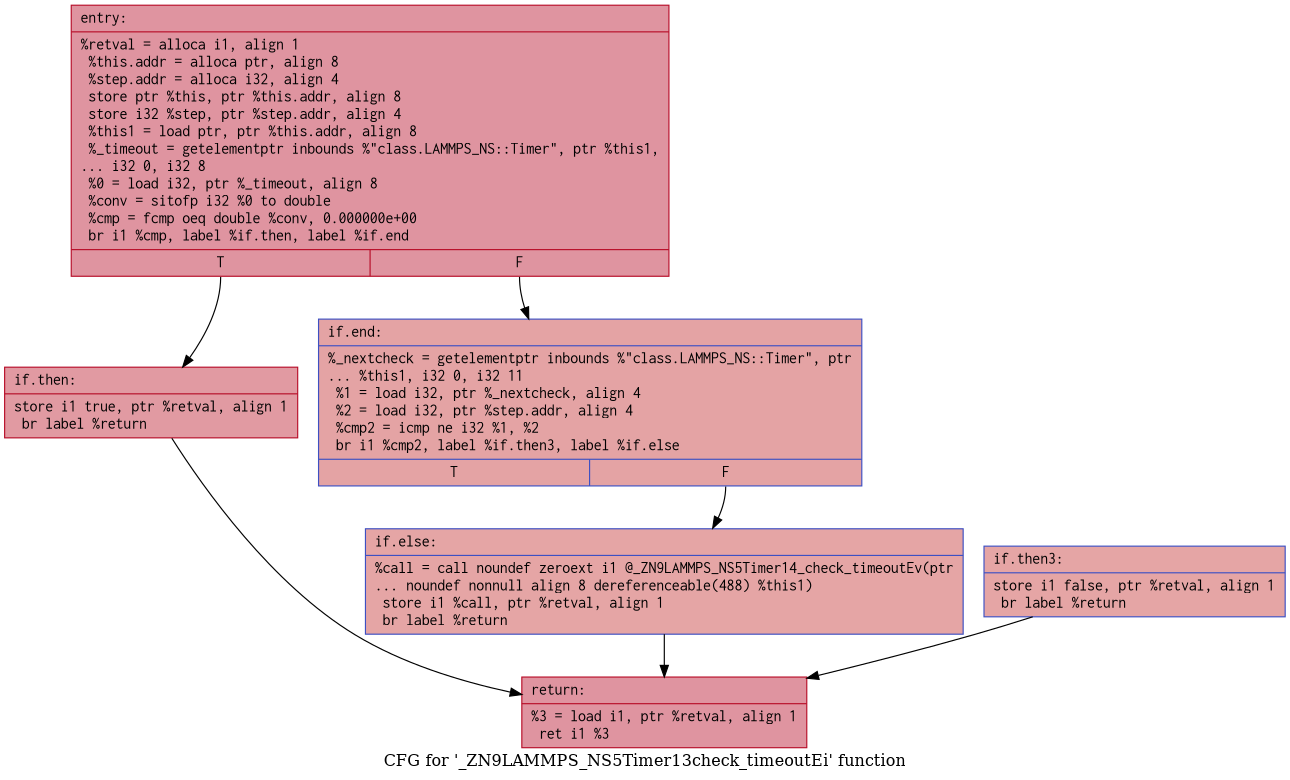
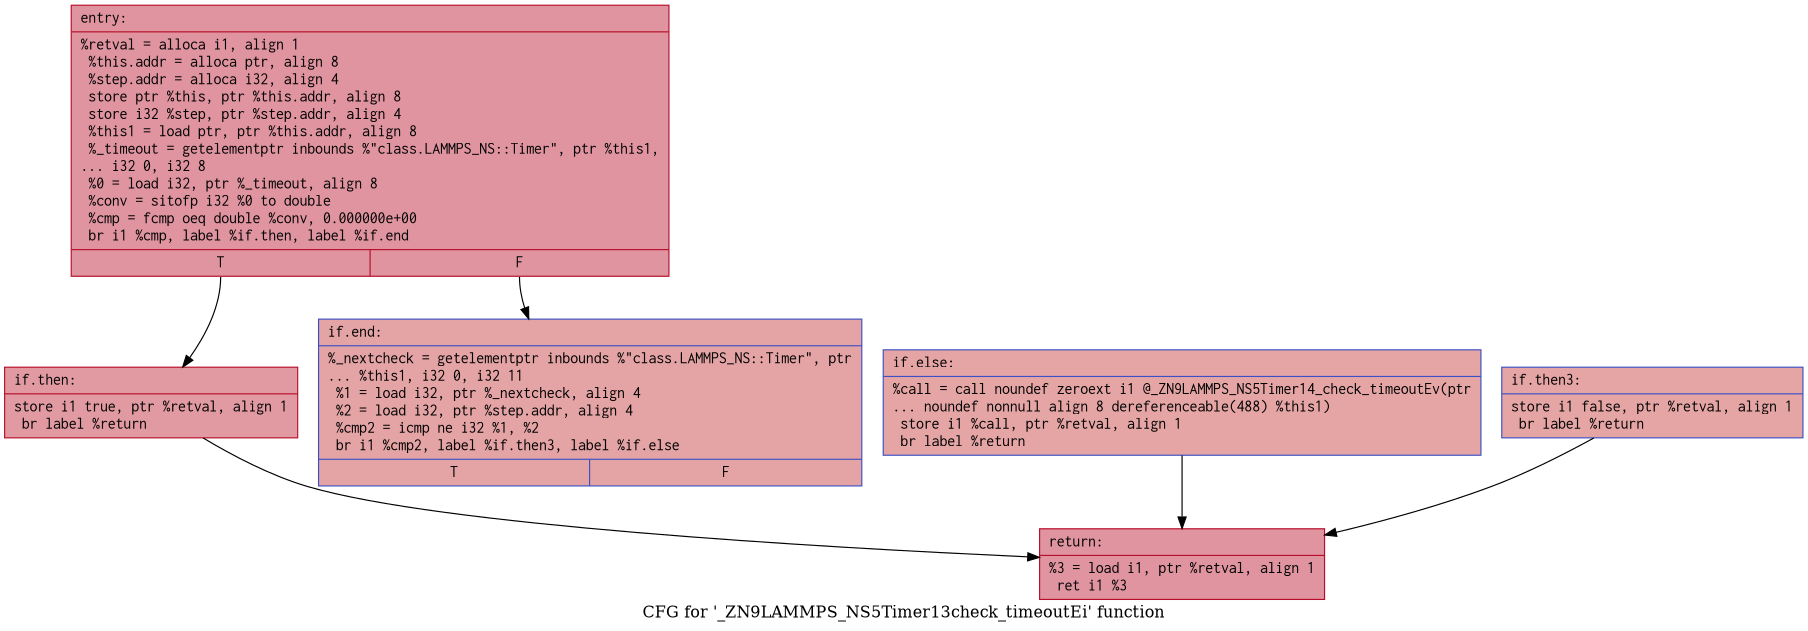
(724, 503) -> none
